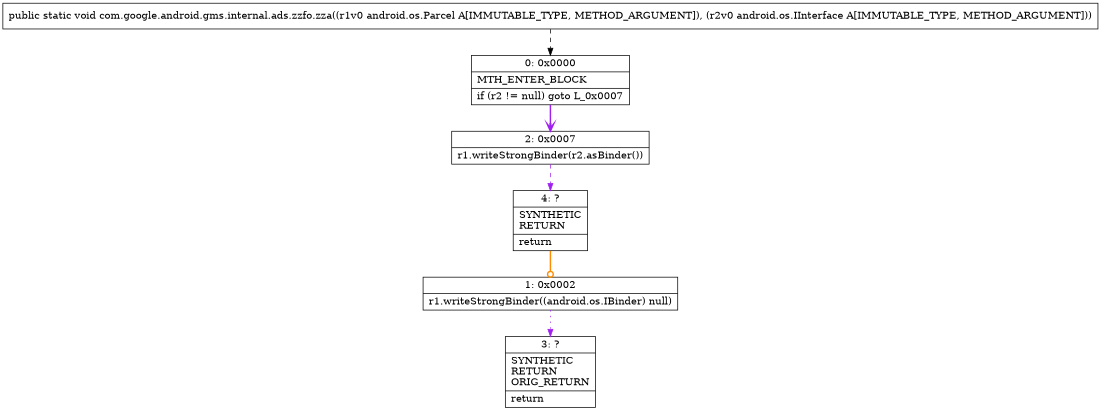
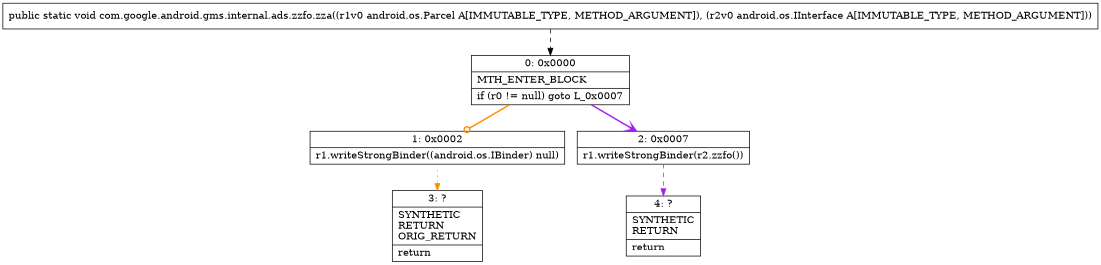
(550, 96) -> (550, 96)
(550, 156) -> (663, 156)
(550, 261) -> (490, 116)
(550, 320) -> (437, 174)
